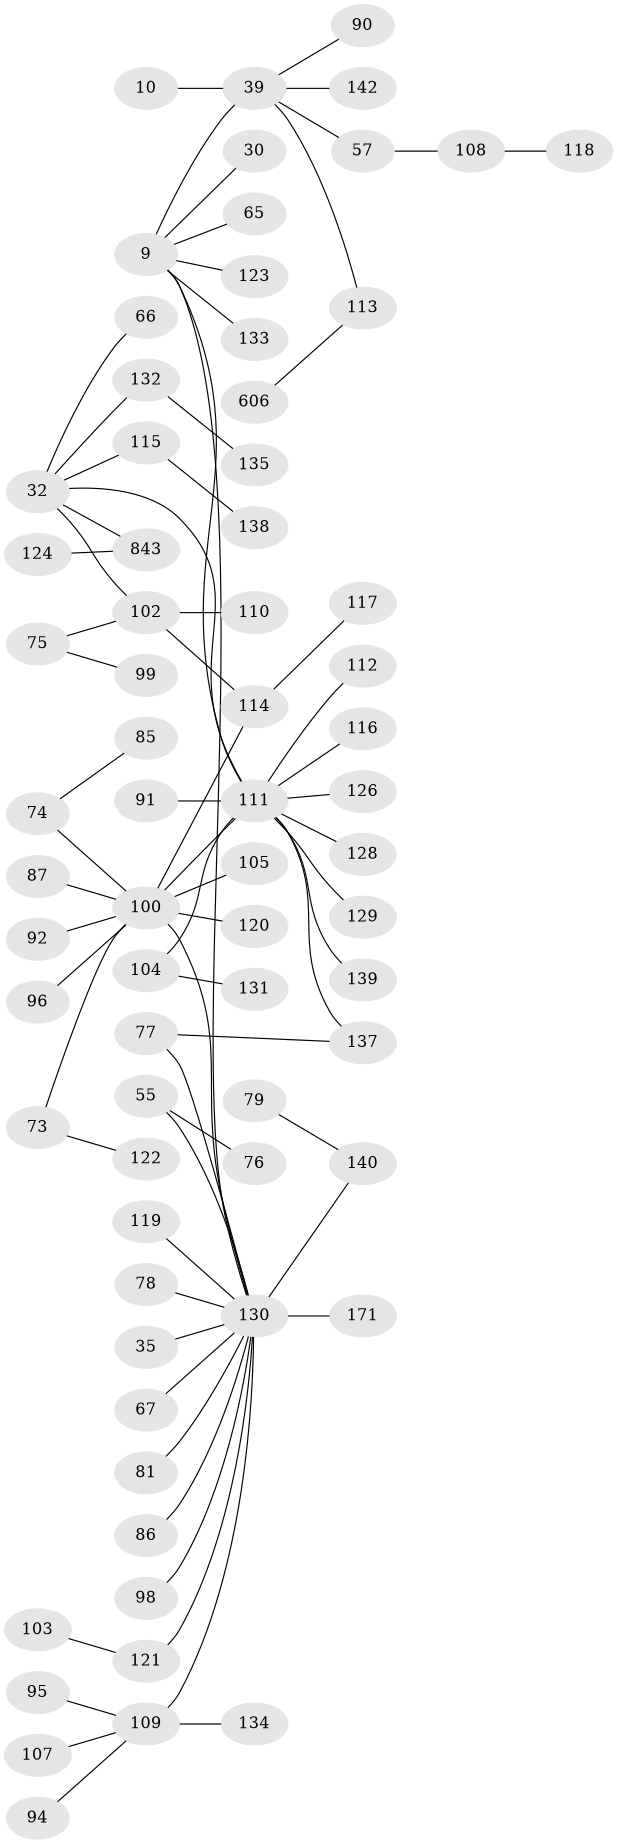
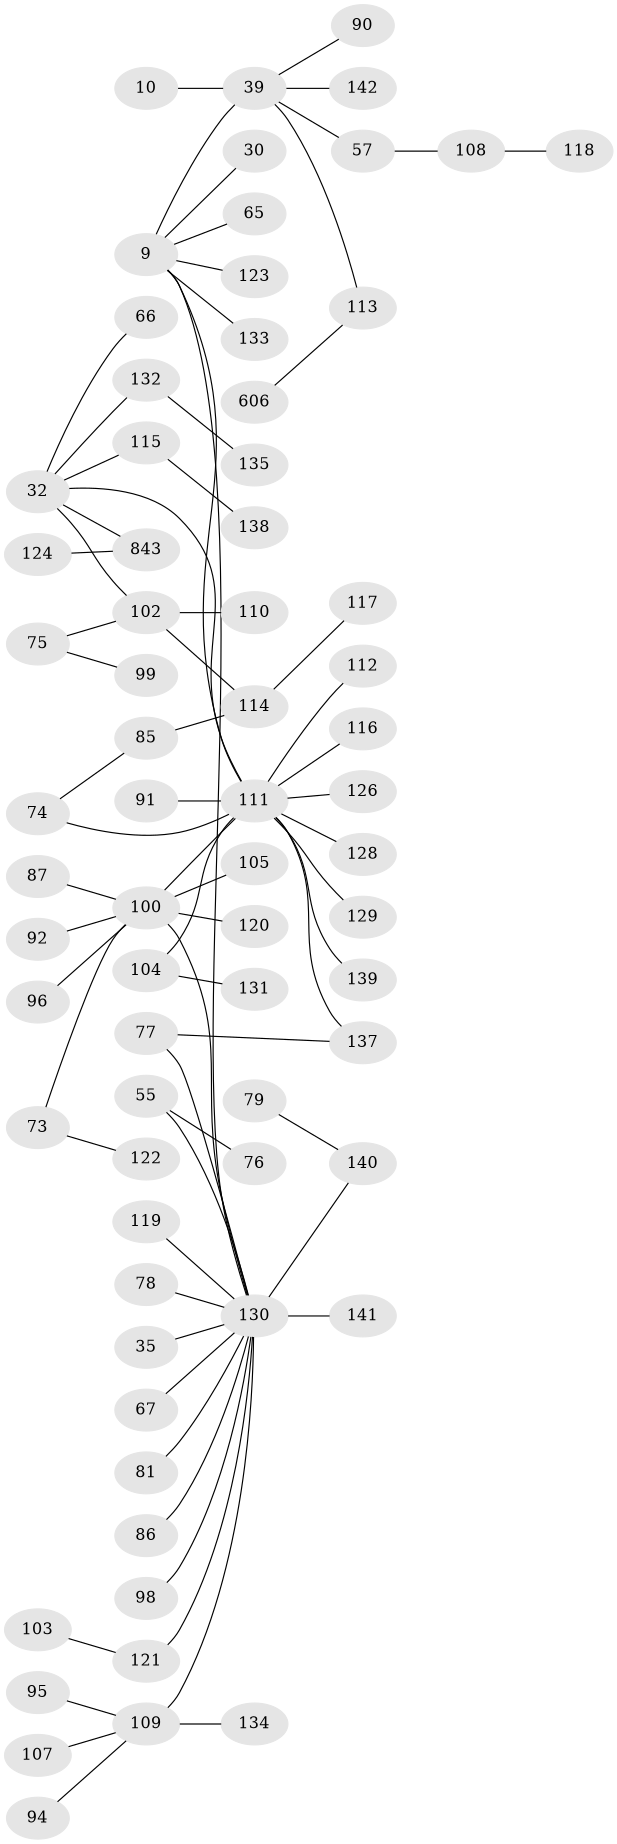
(198, 811) -> (200, 723)
(92, 861) -> (149, 835)
(363, 1316) -> (363, 1316)
